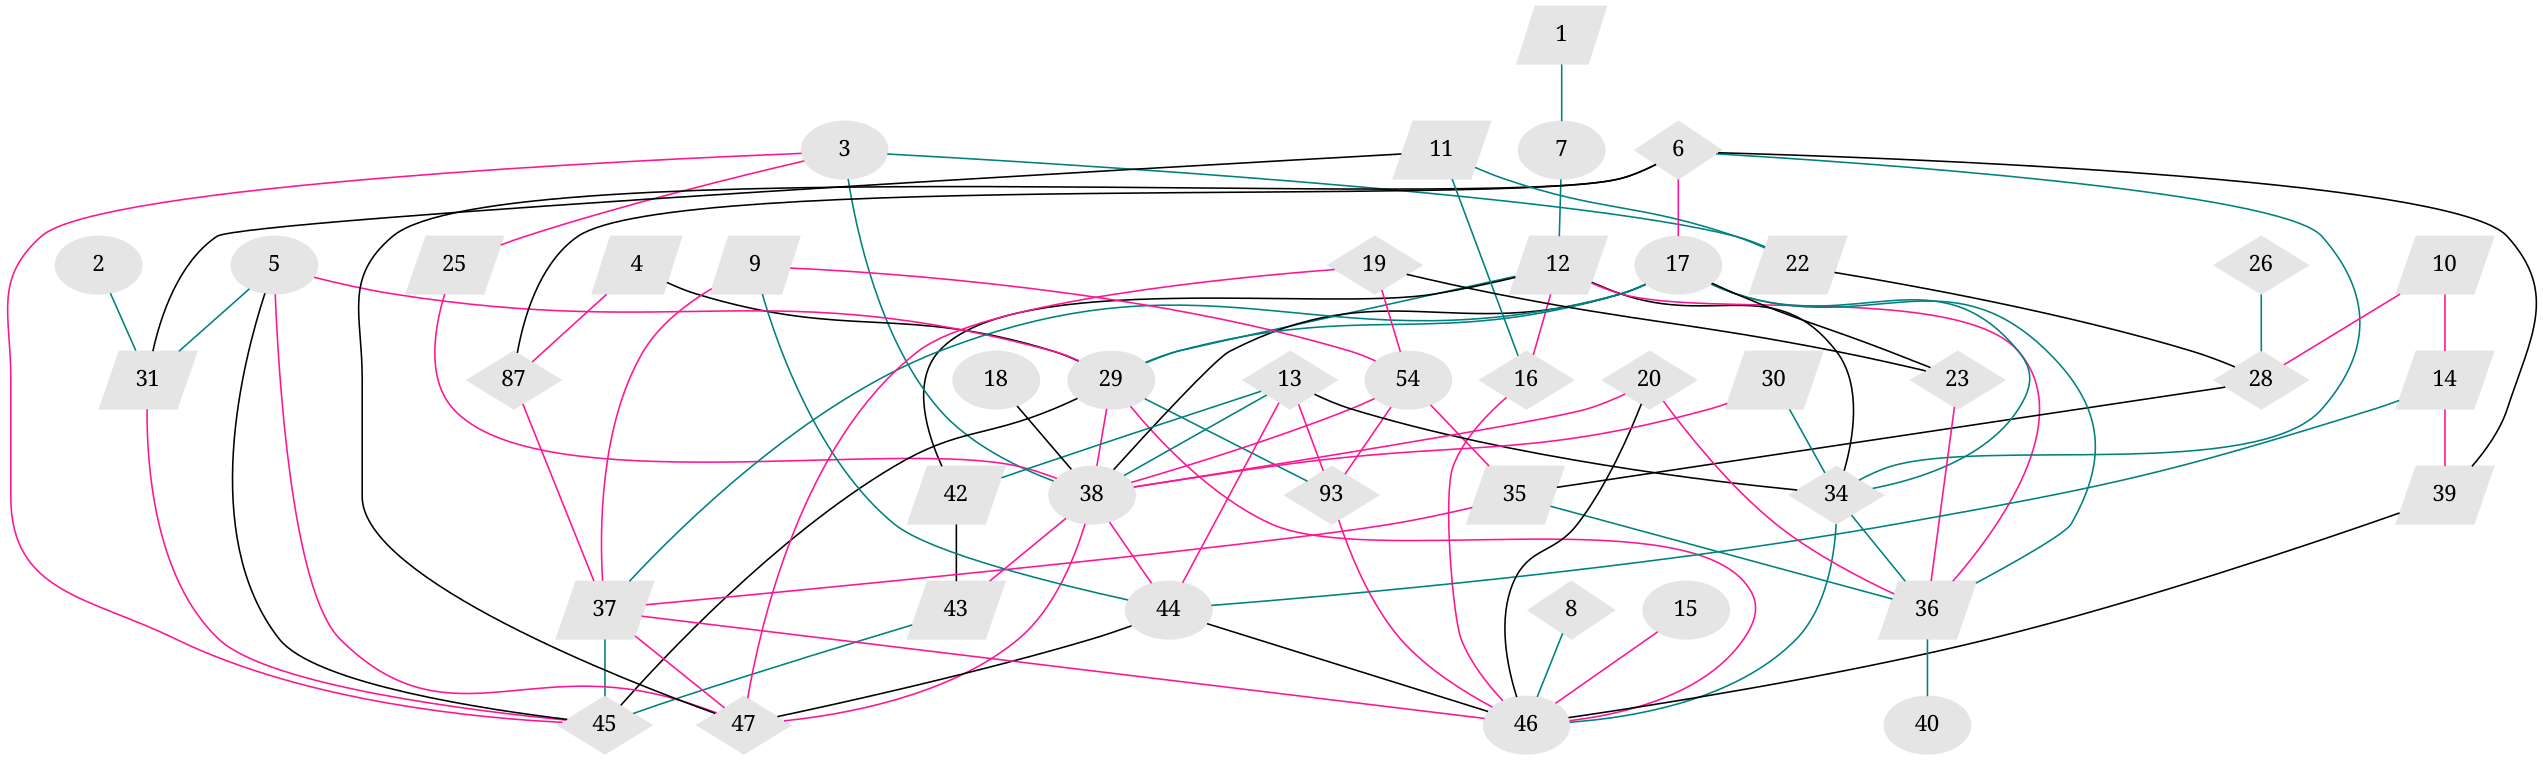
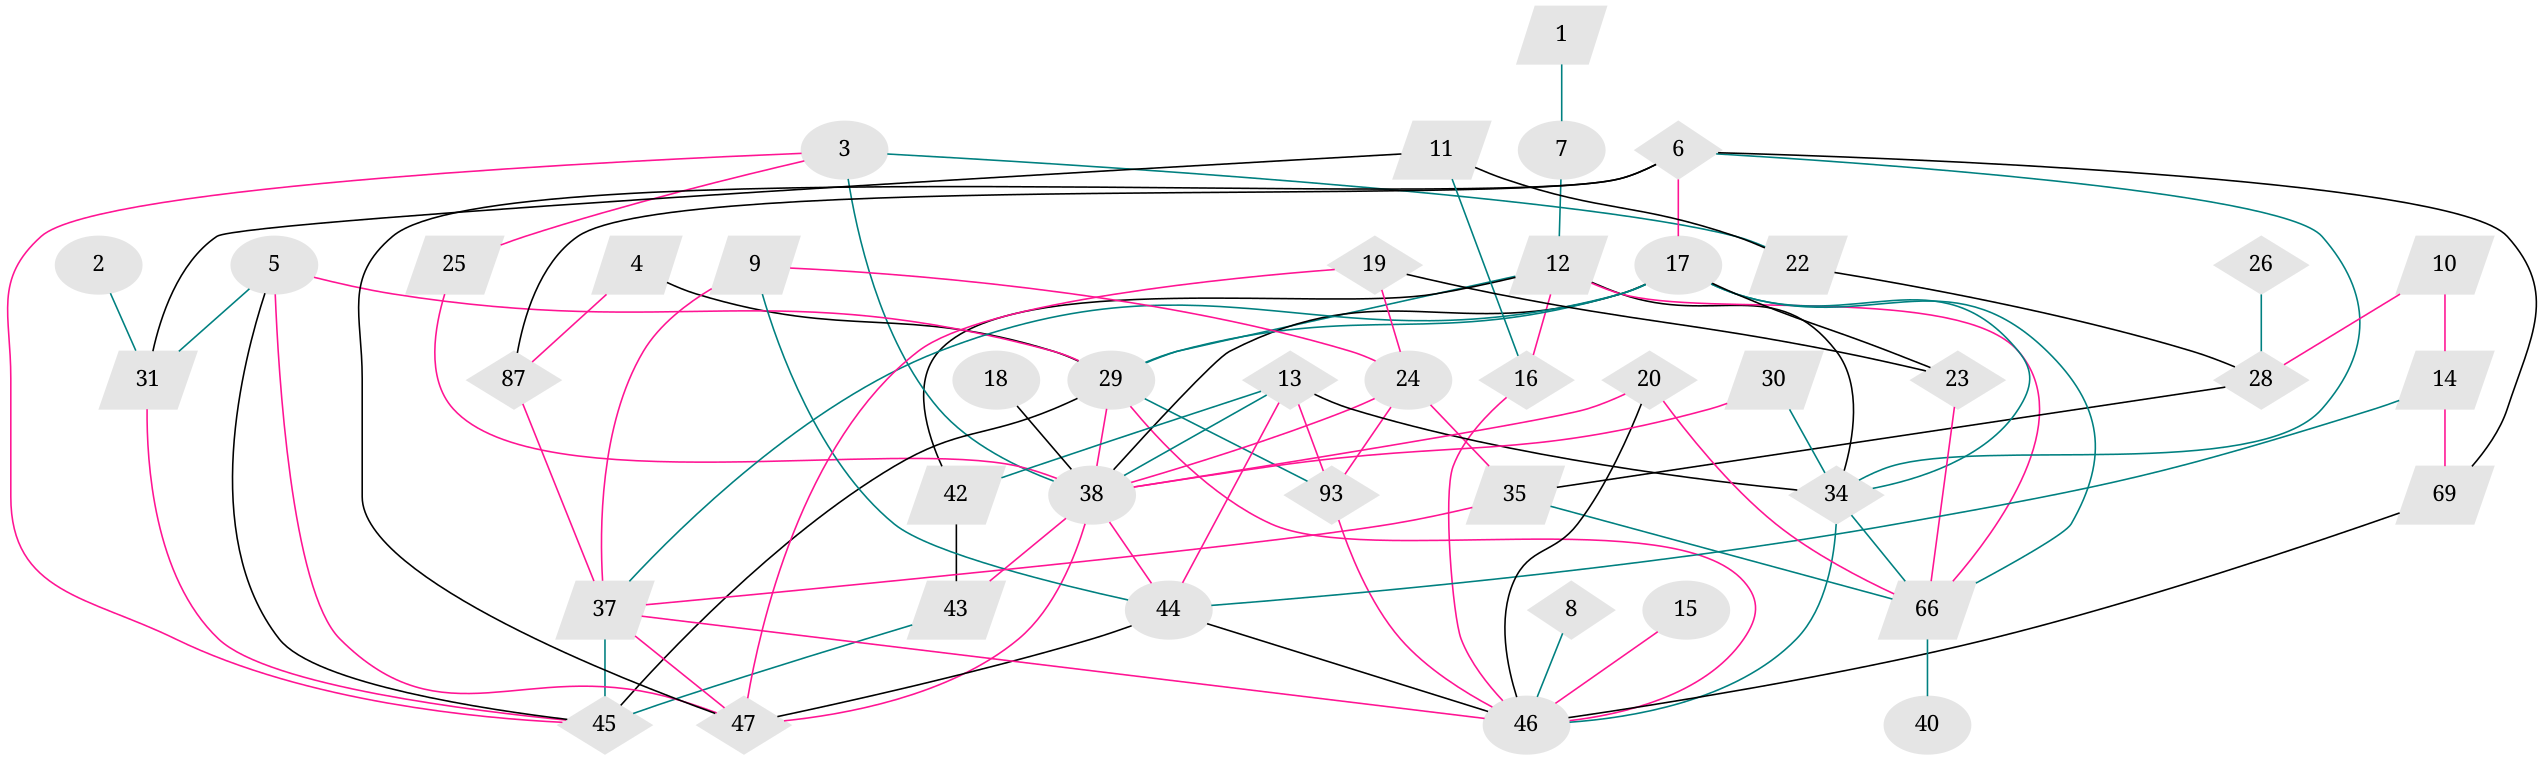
(1583, 201) -> (1583, 201)
(1408, 380) -> (1408, 380)
(2445, 495) -> (2445, 495)
(1928, 610) -> (1928, 610)
